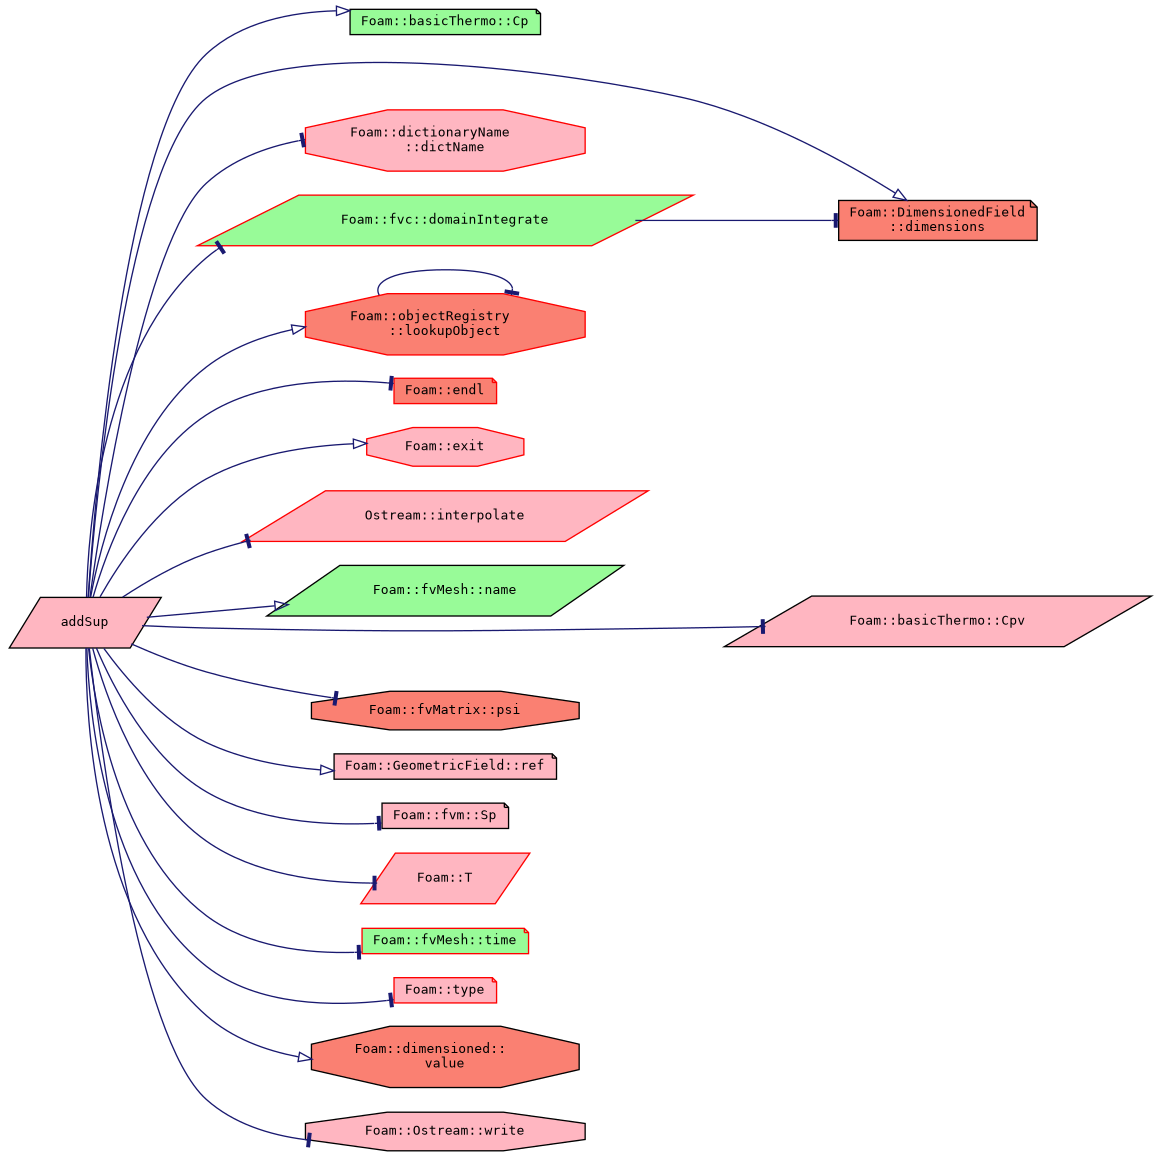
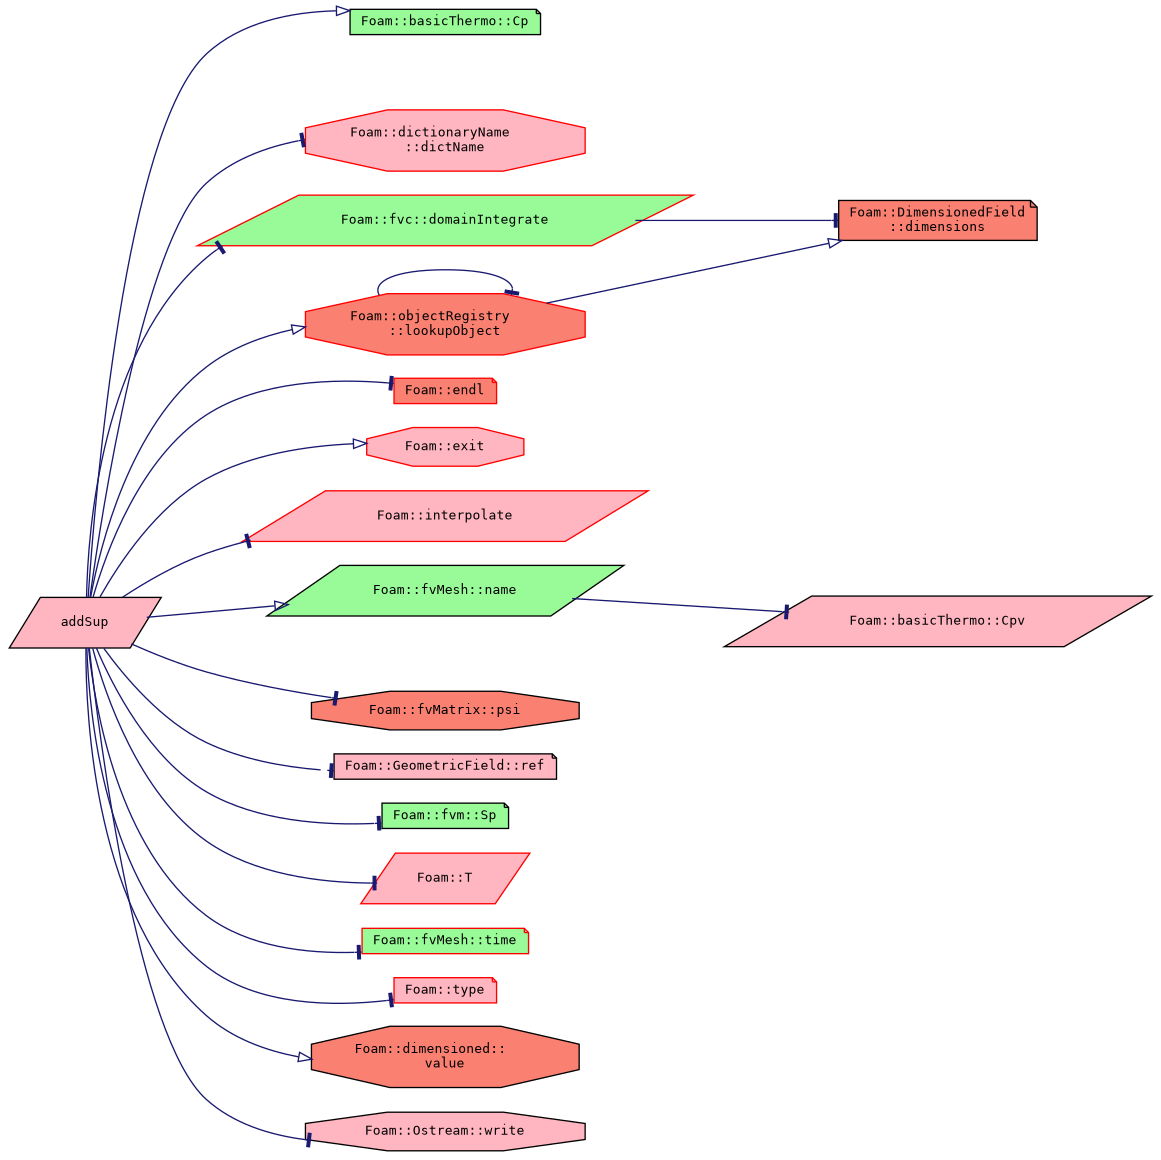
(300, 67) -> (688, 273)
(445, 516) -> (445, 516)
(450, 631) -> (677, 605)
(197, 737) -> (197, 737)
(445, 816) -> (445, 816)
